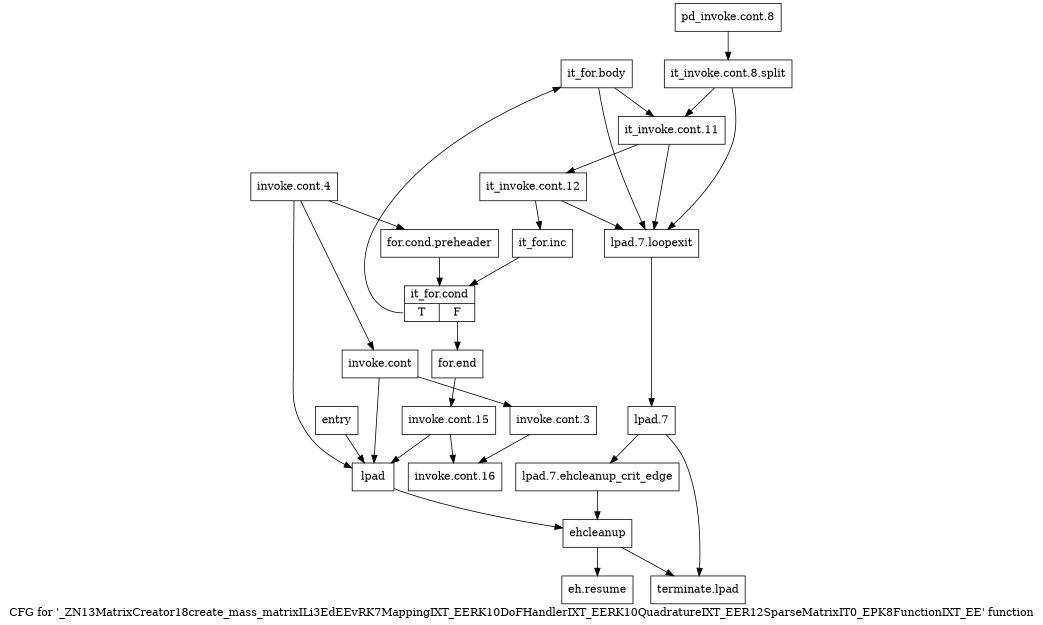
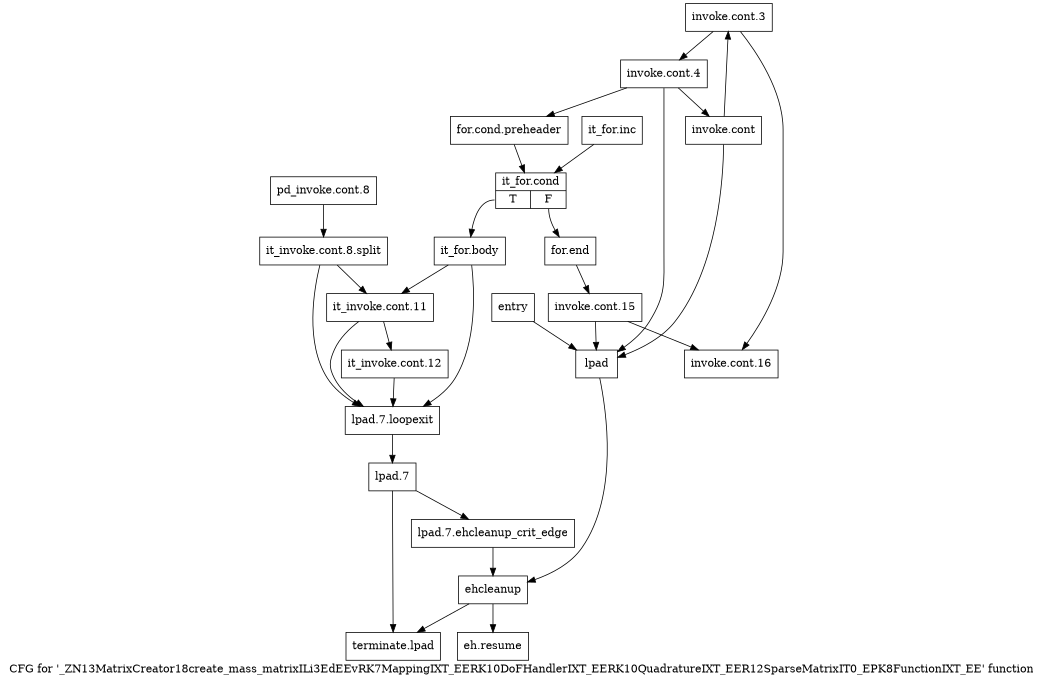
none -> (699, 43)
(537, 211) -> none
